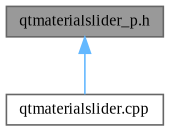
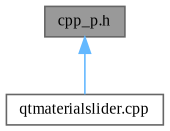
(85, 22) -> (85, 22)
